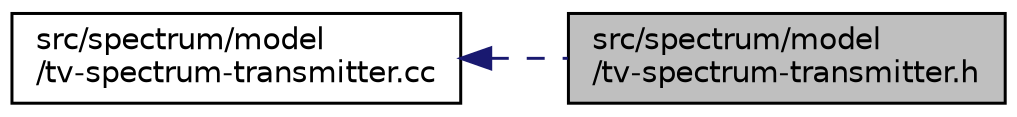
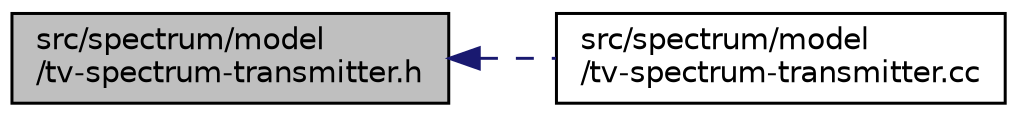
(529, 58) -> (518, 58)
